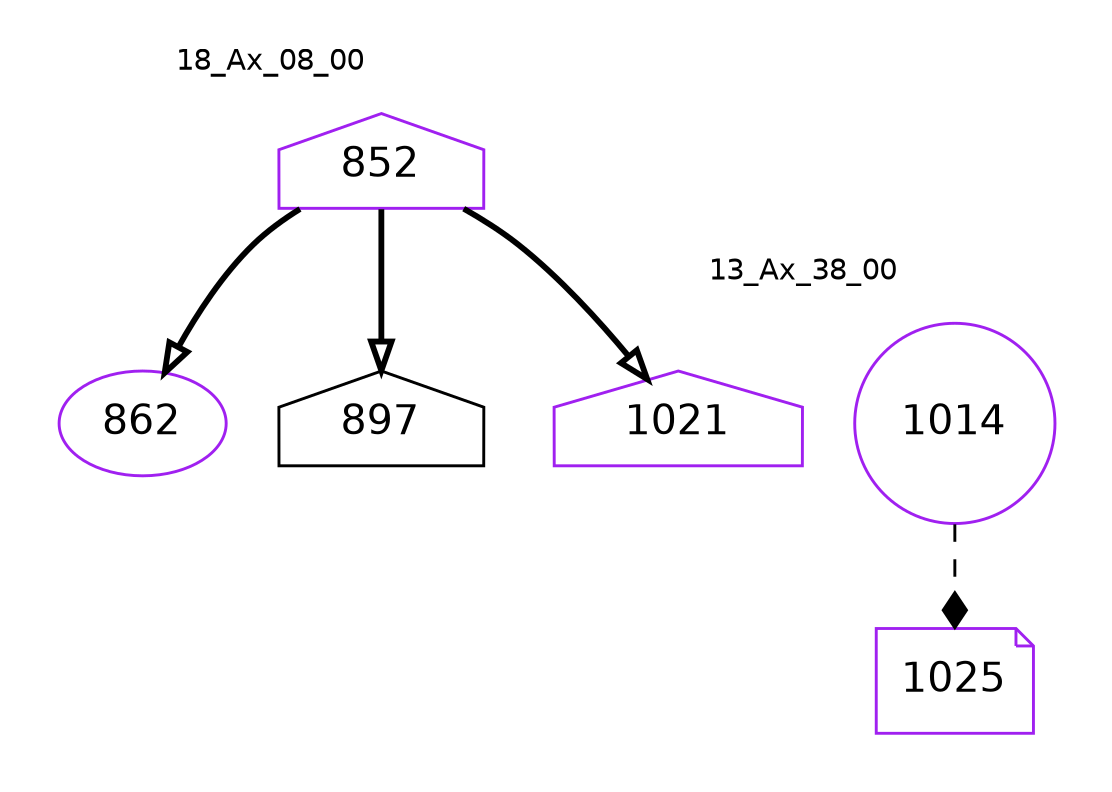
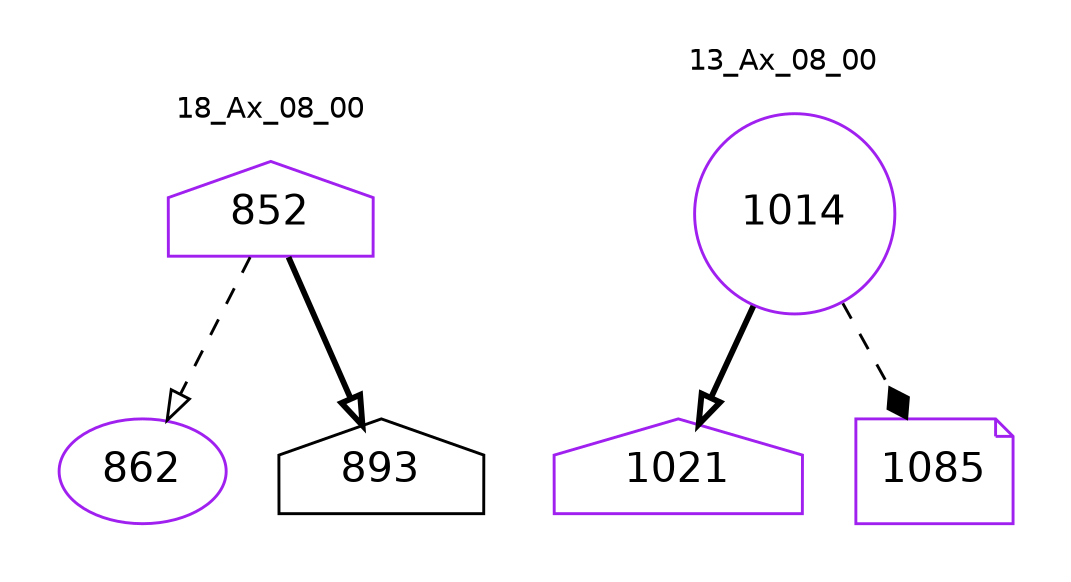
(230, 270) -> (215, 326)
(803, 272) -> (783, 63)
(553, 275) -> (732, 352)
(381, 423) -> (381, 471)
(955, 681) -> (934, 471)
